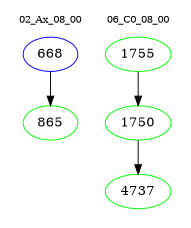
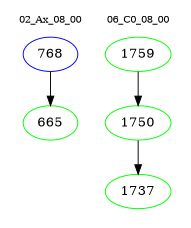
(50, 54) -> (50, 54)
(138, 54) -> (138, 54)
(50, 123) -> (50, 123)
(138, 192) -> (138, 192)
